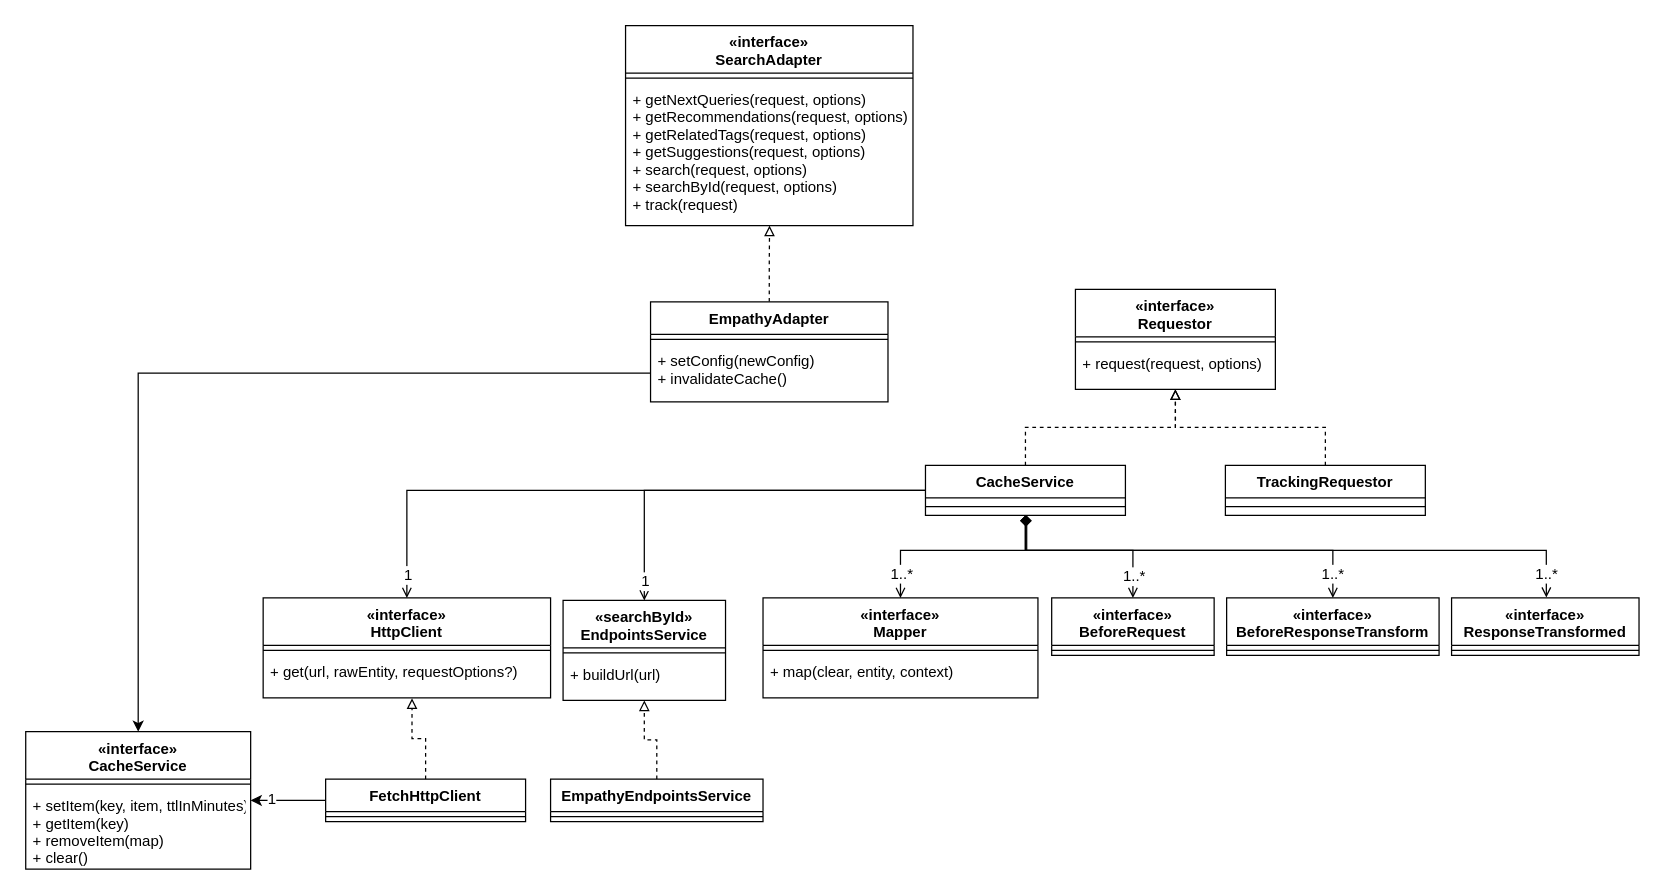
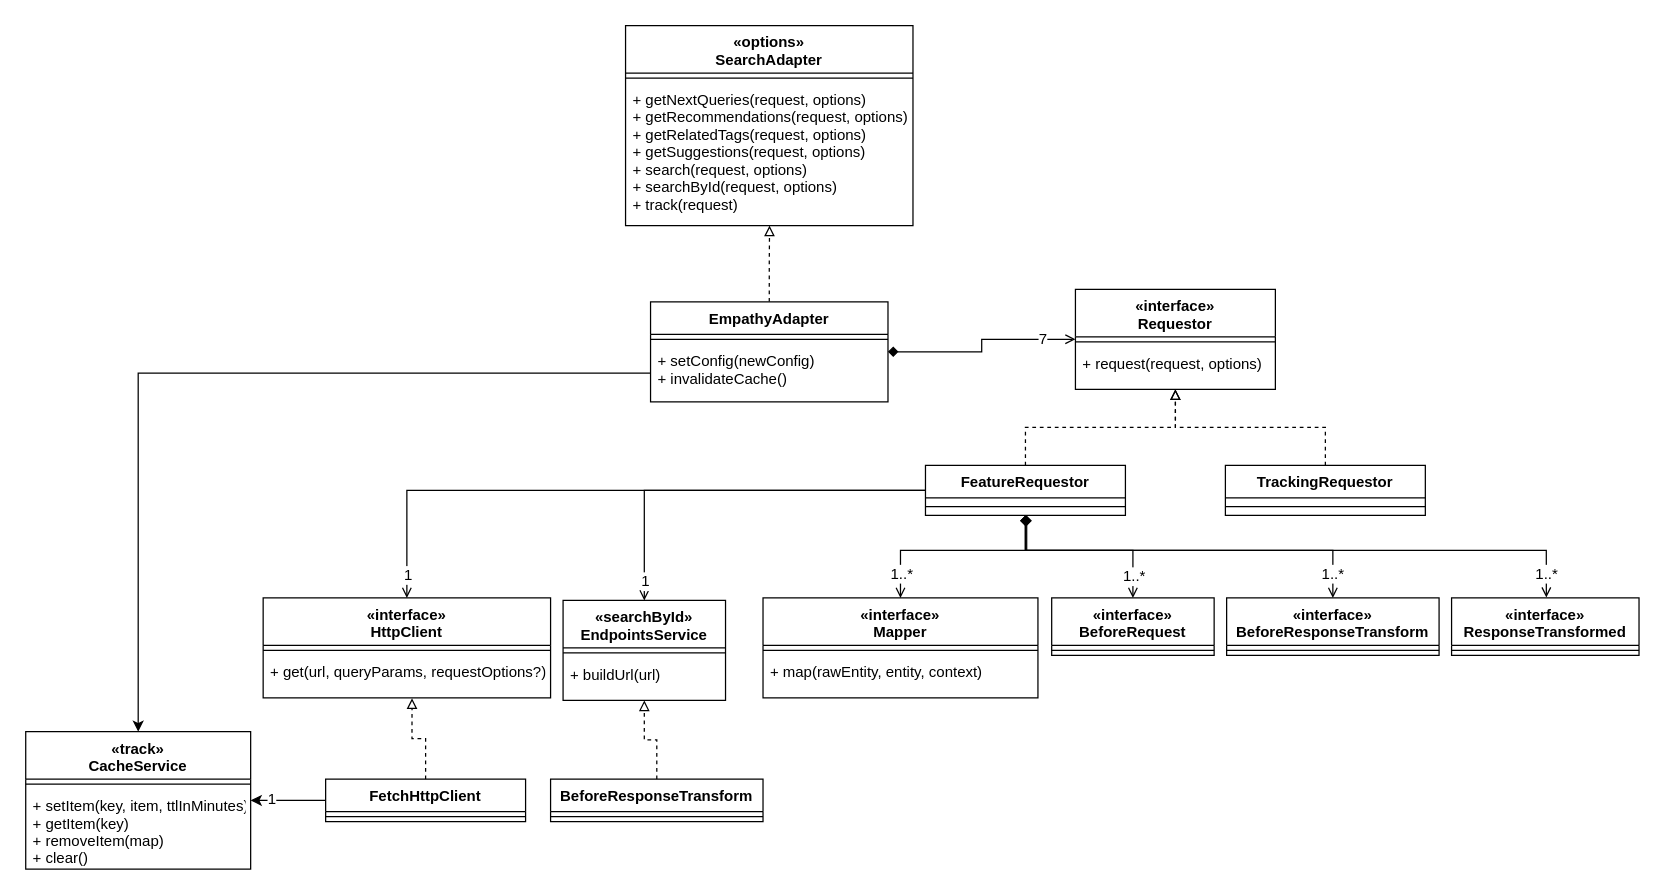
(769, 43) -> (769, 43)
none -> (982, 343)
(1025, 483) -> (1025, 483)
(414, 673) -> (424, 673)
(878, 673) -> (895, 673)
(138, 749) -> (138, 749)
(656, 796) -> (656, 796)
